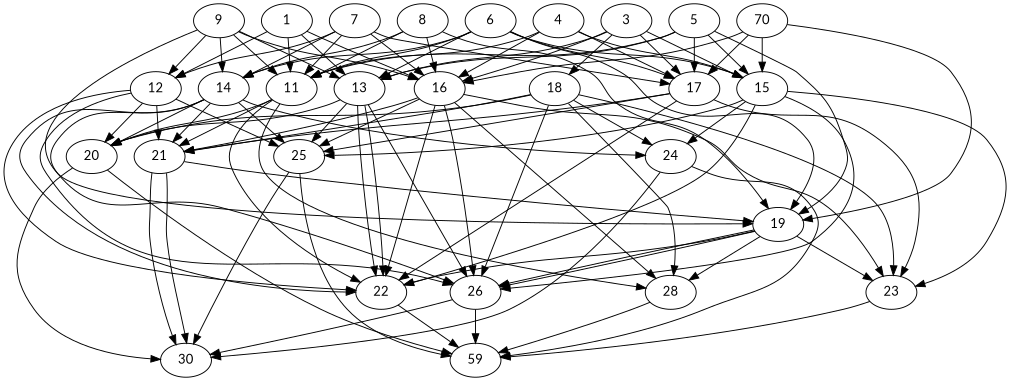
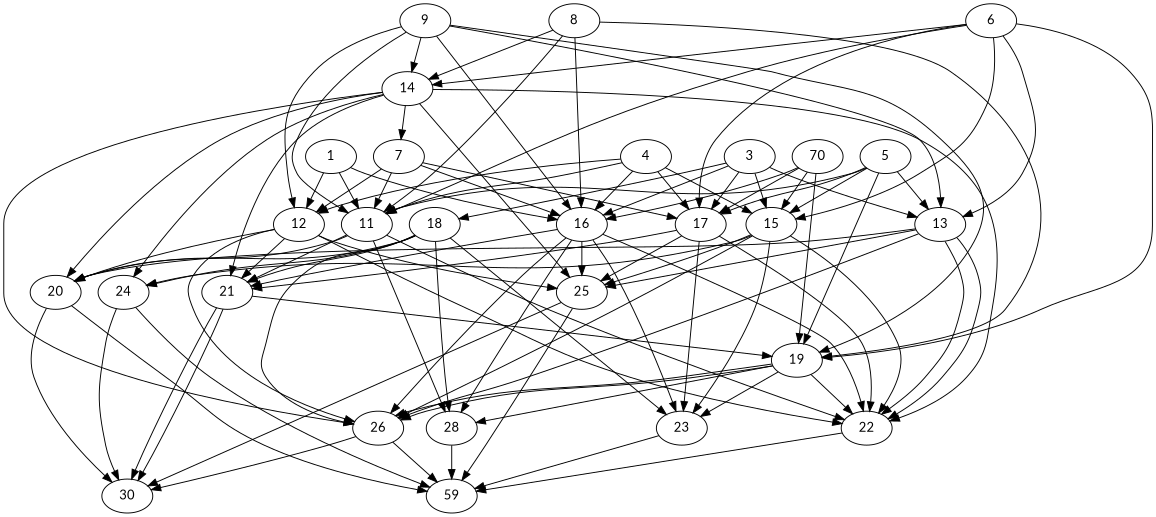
(317, 49) -> none
(294, 52) -> (404, 118)
none -> (502, 172)
